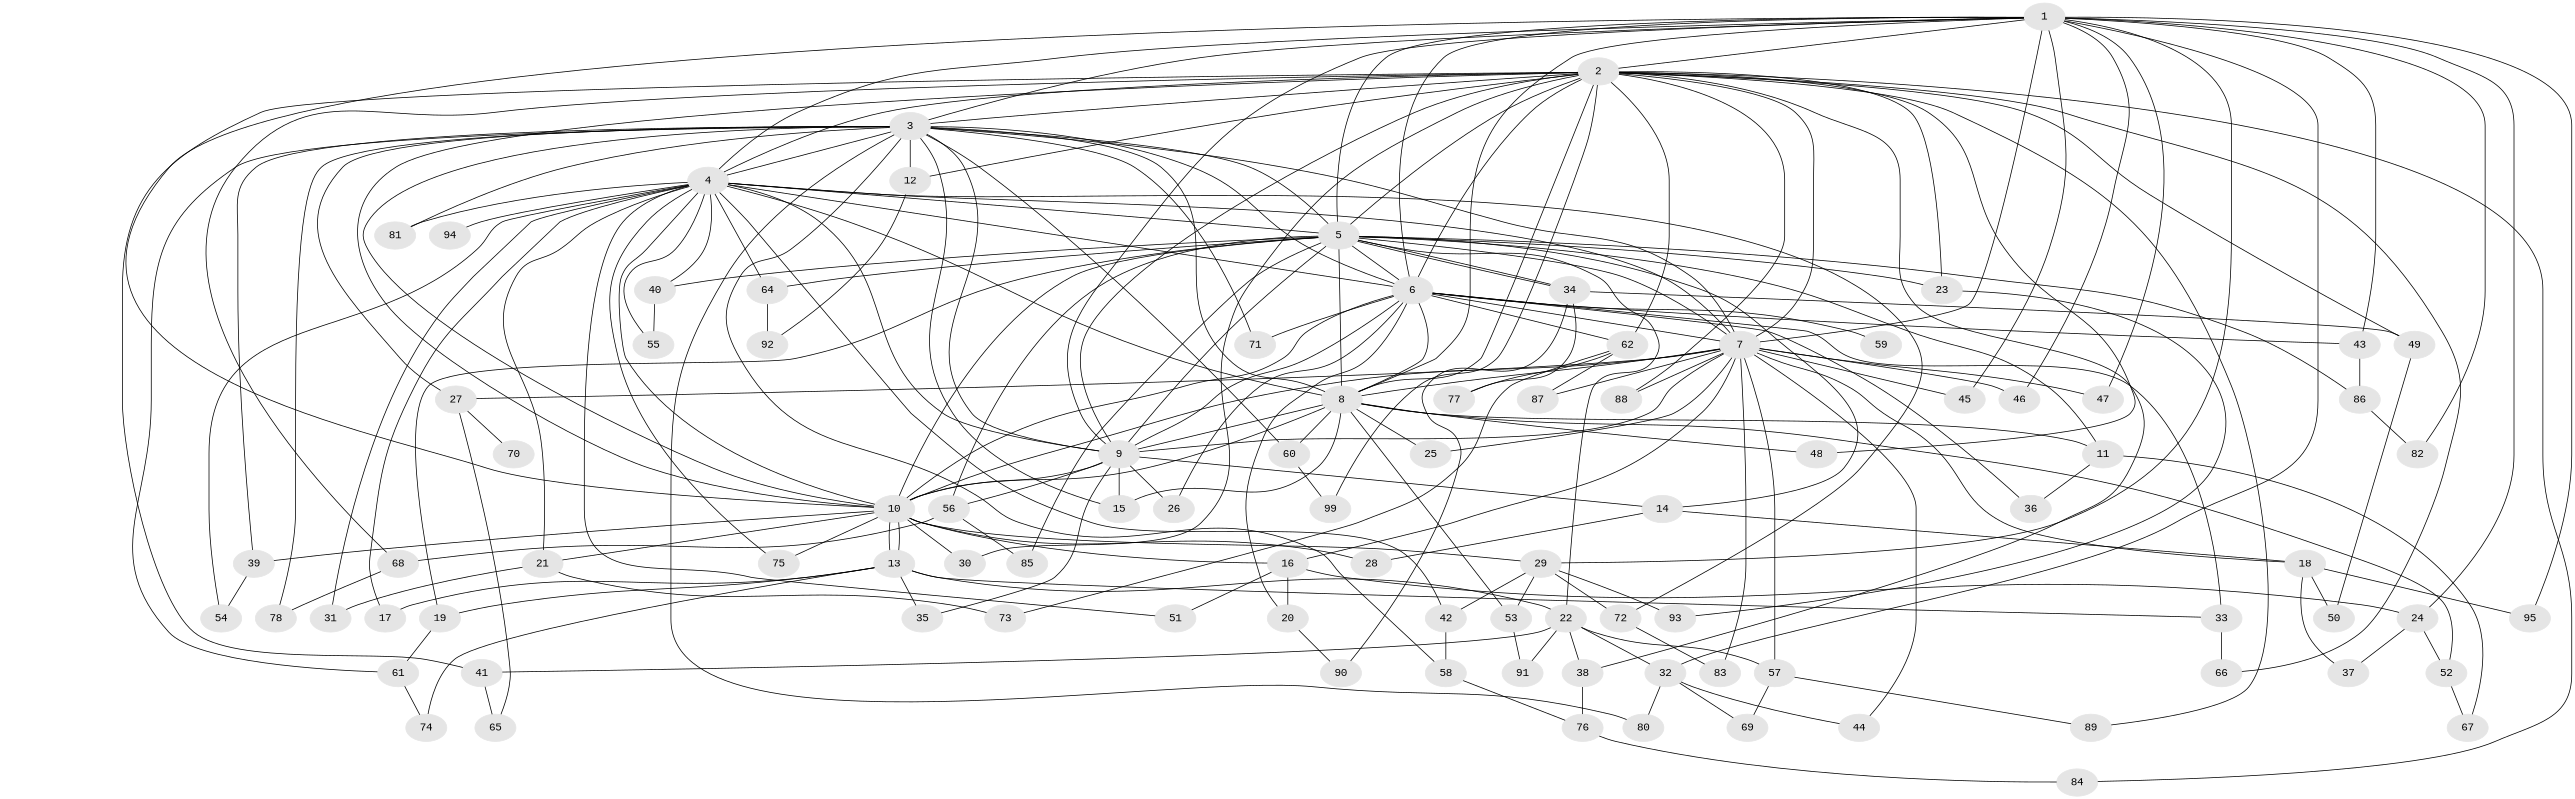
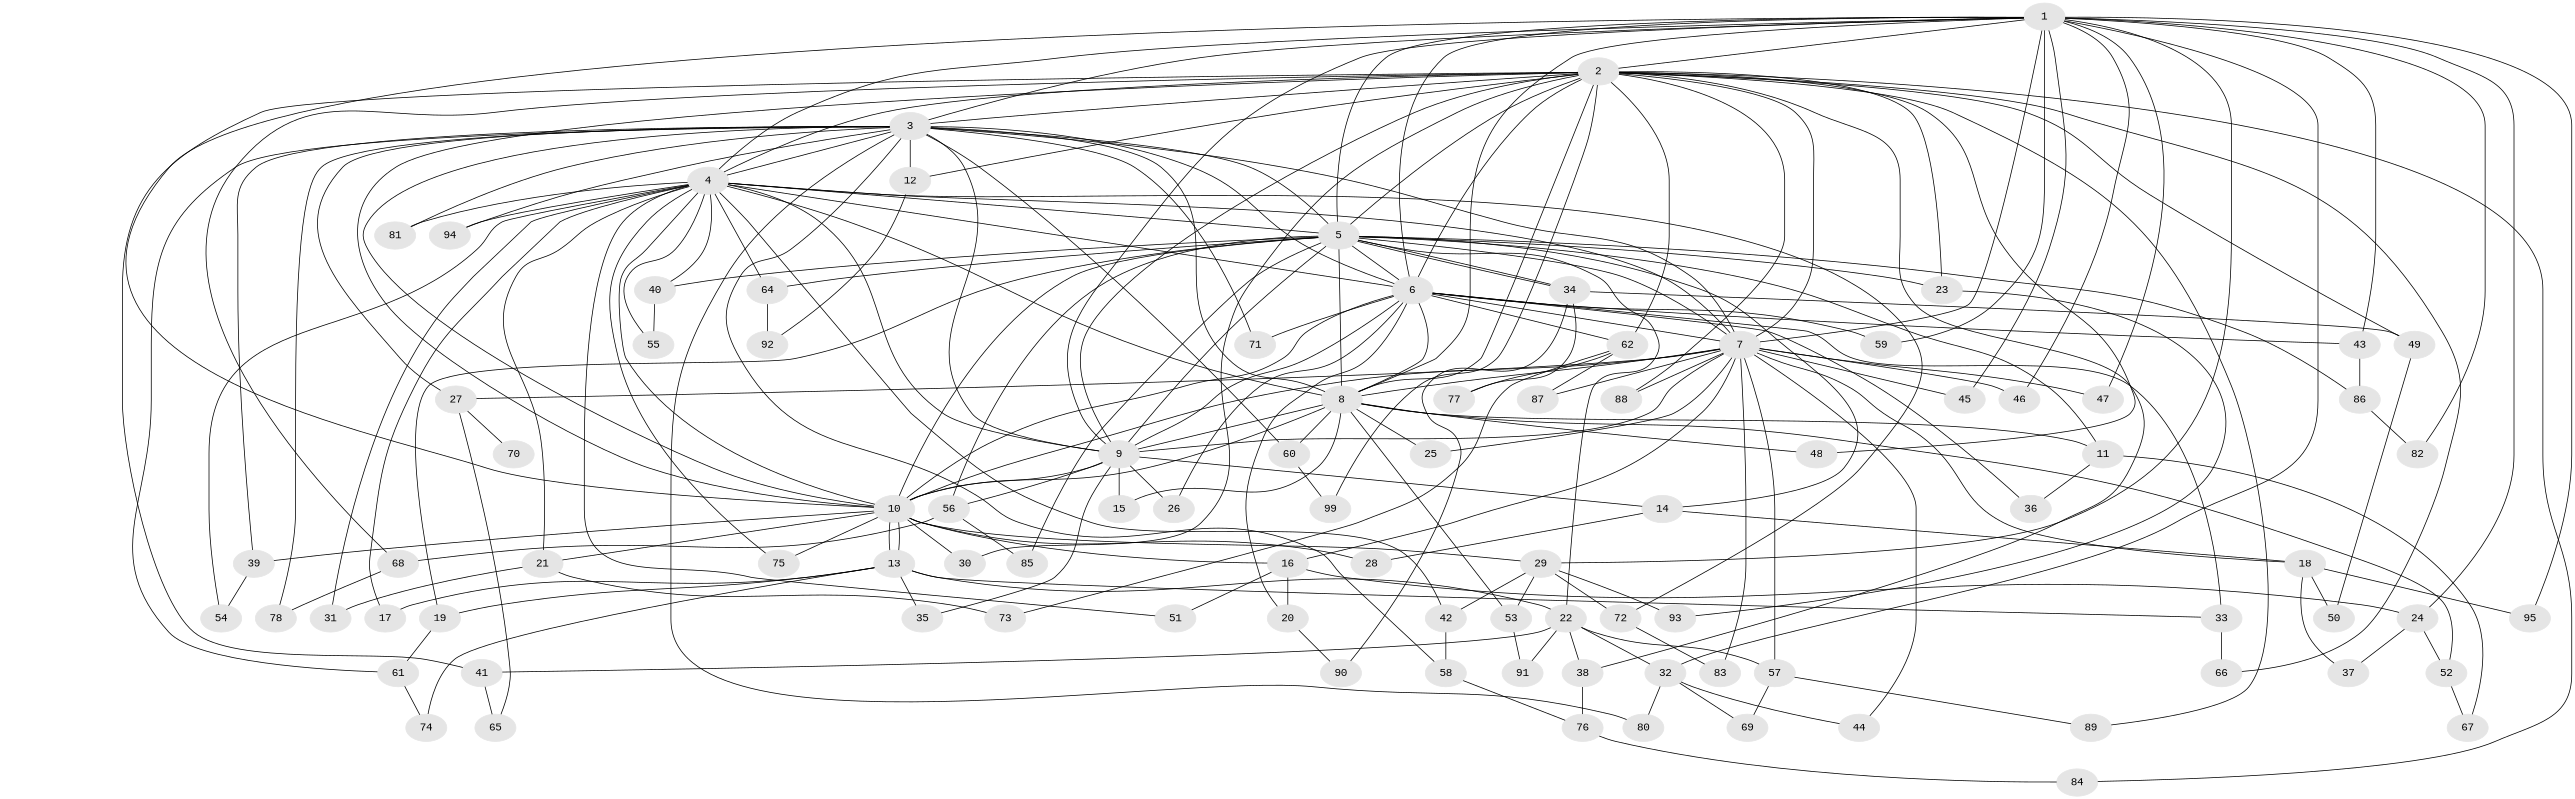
none -> (2042, 226)
(932, 362) -> (676, 168)
